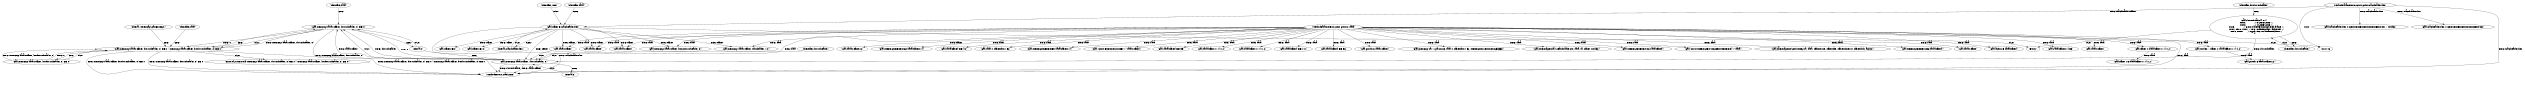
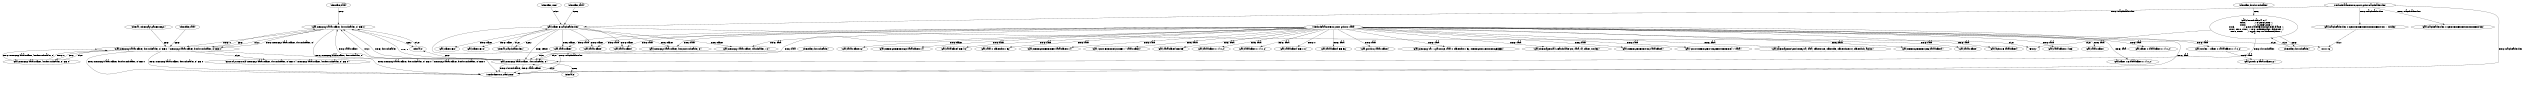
(2123, 12) -> (2123, 12)
(2301, 20) -> (2343, 38)
(1312, 43) -> (1312, 43)
(2143, 55) -> (1748, 28)
(463, 56) -> (449, 57)
